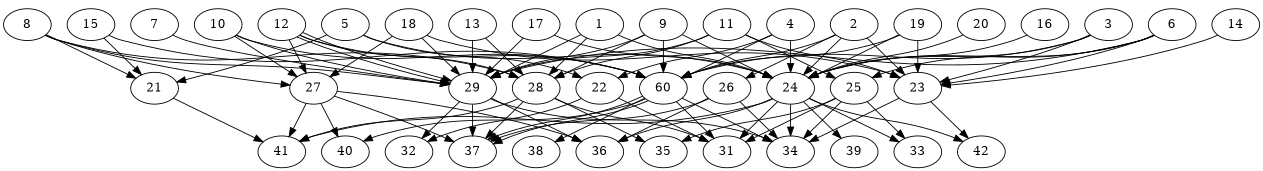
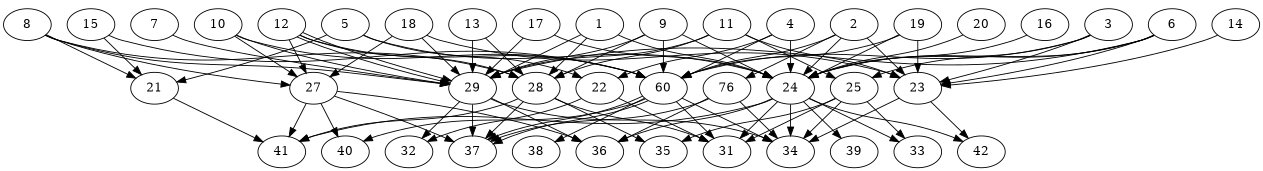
(727, 88) -> (727, 88)
